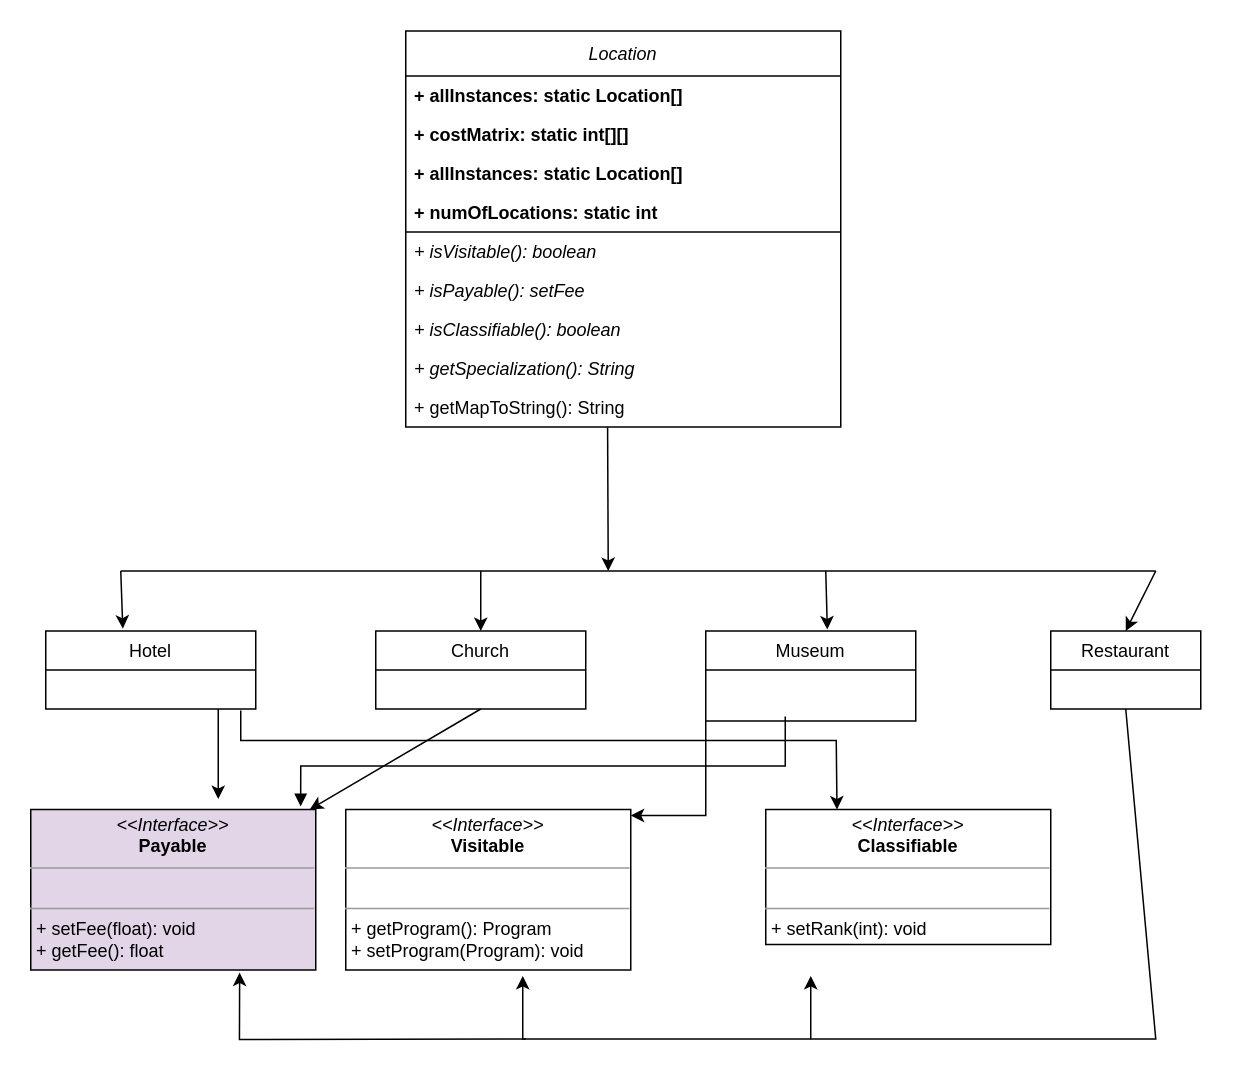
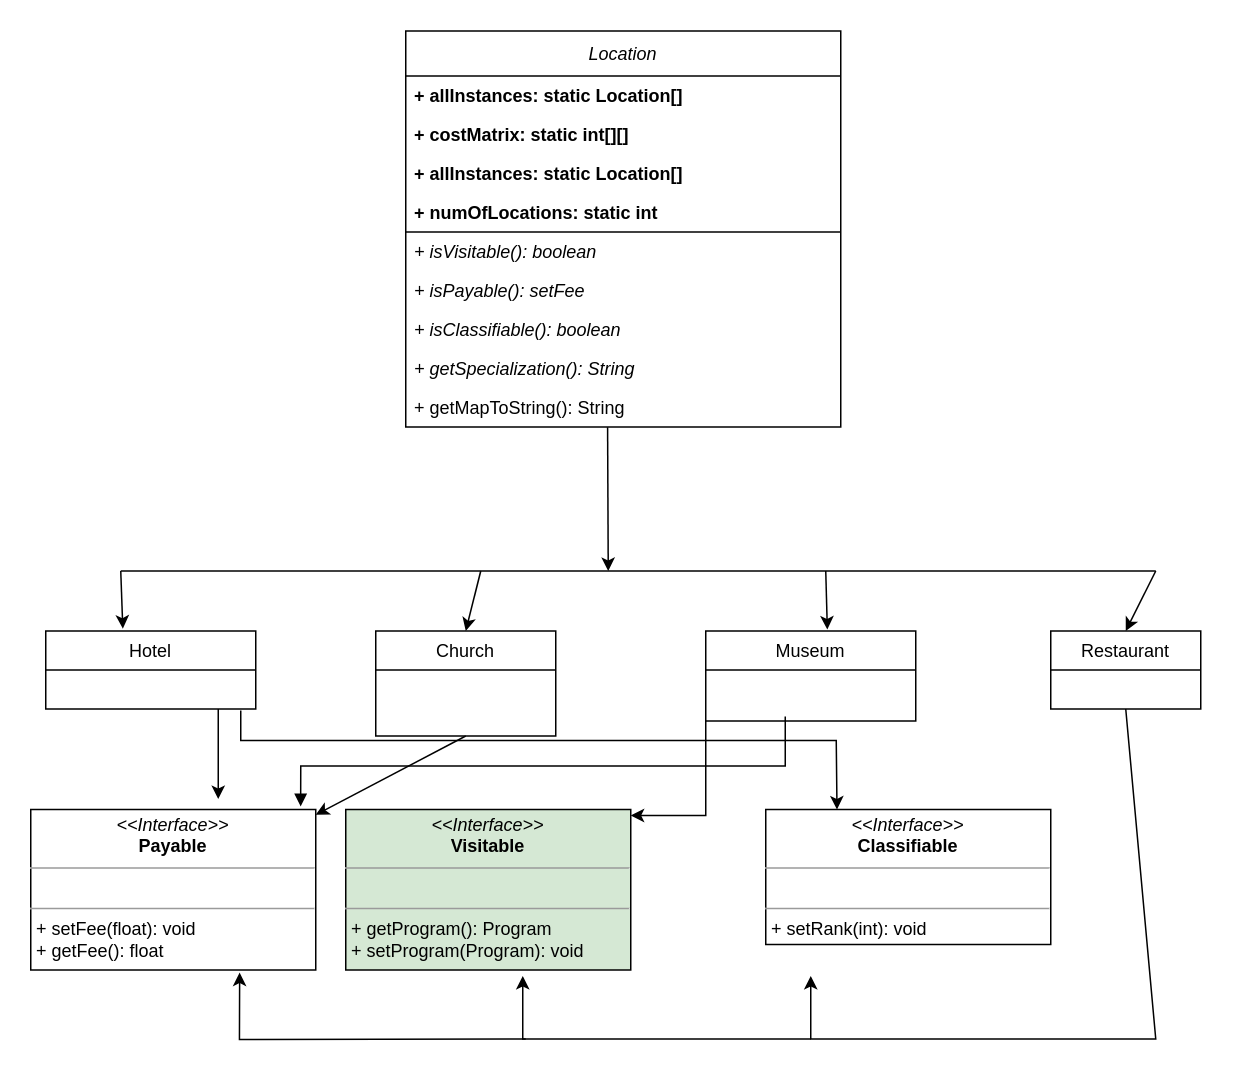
(481, 670) -> (466, 683)
(173, 890) -> (173, 890)
(488, 890) -> (488, 890)
